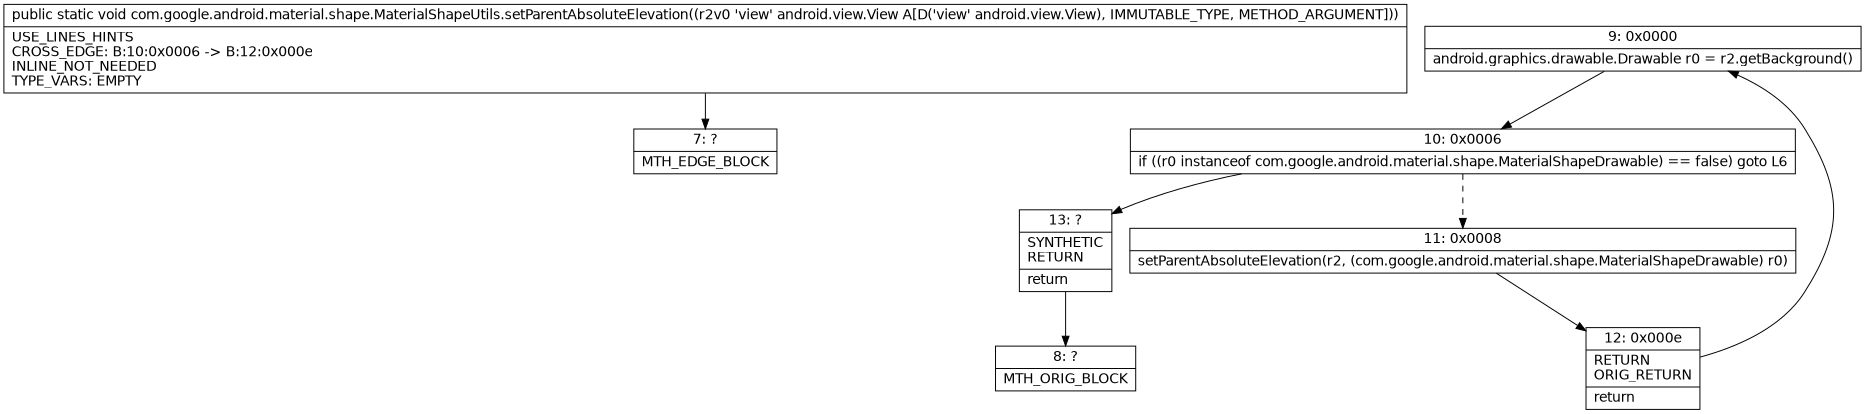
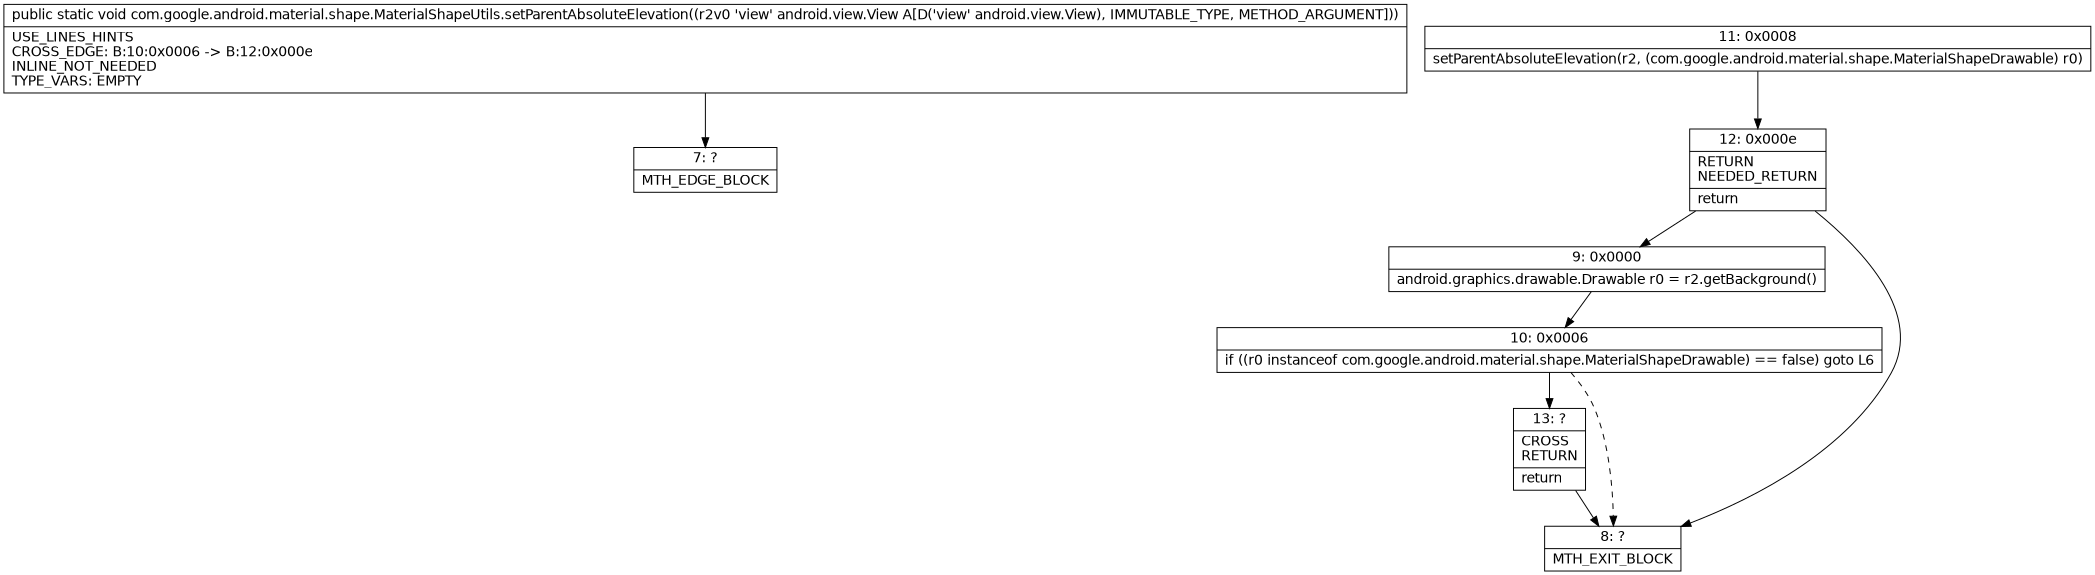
(1463, 196) -> (1604, 440)
(1066, 243) -> (1545, 442)
(1643, 375) -> (1758, 177)
(1066, 379) -> (1613, 559)
none -> (1874, 399)
